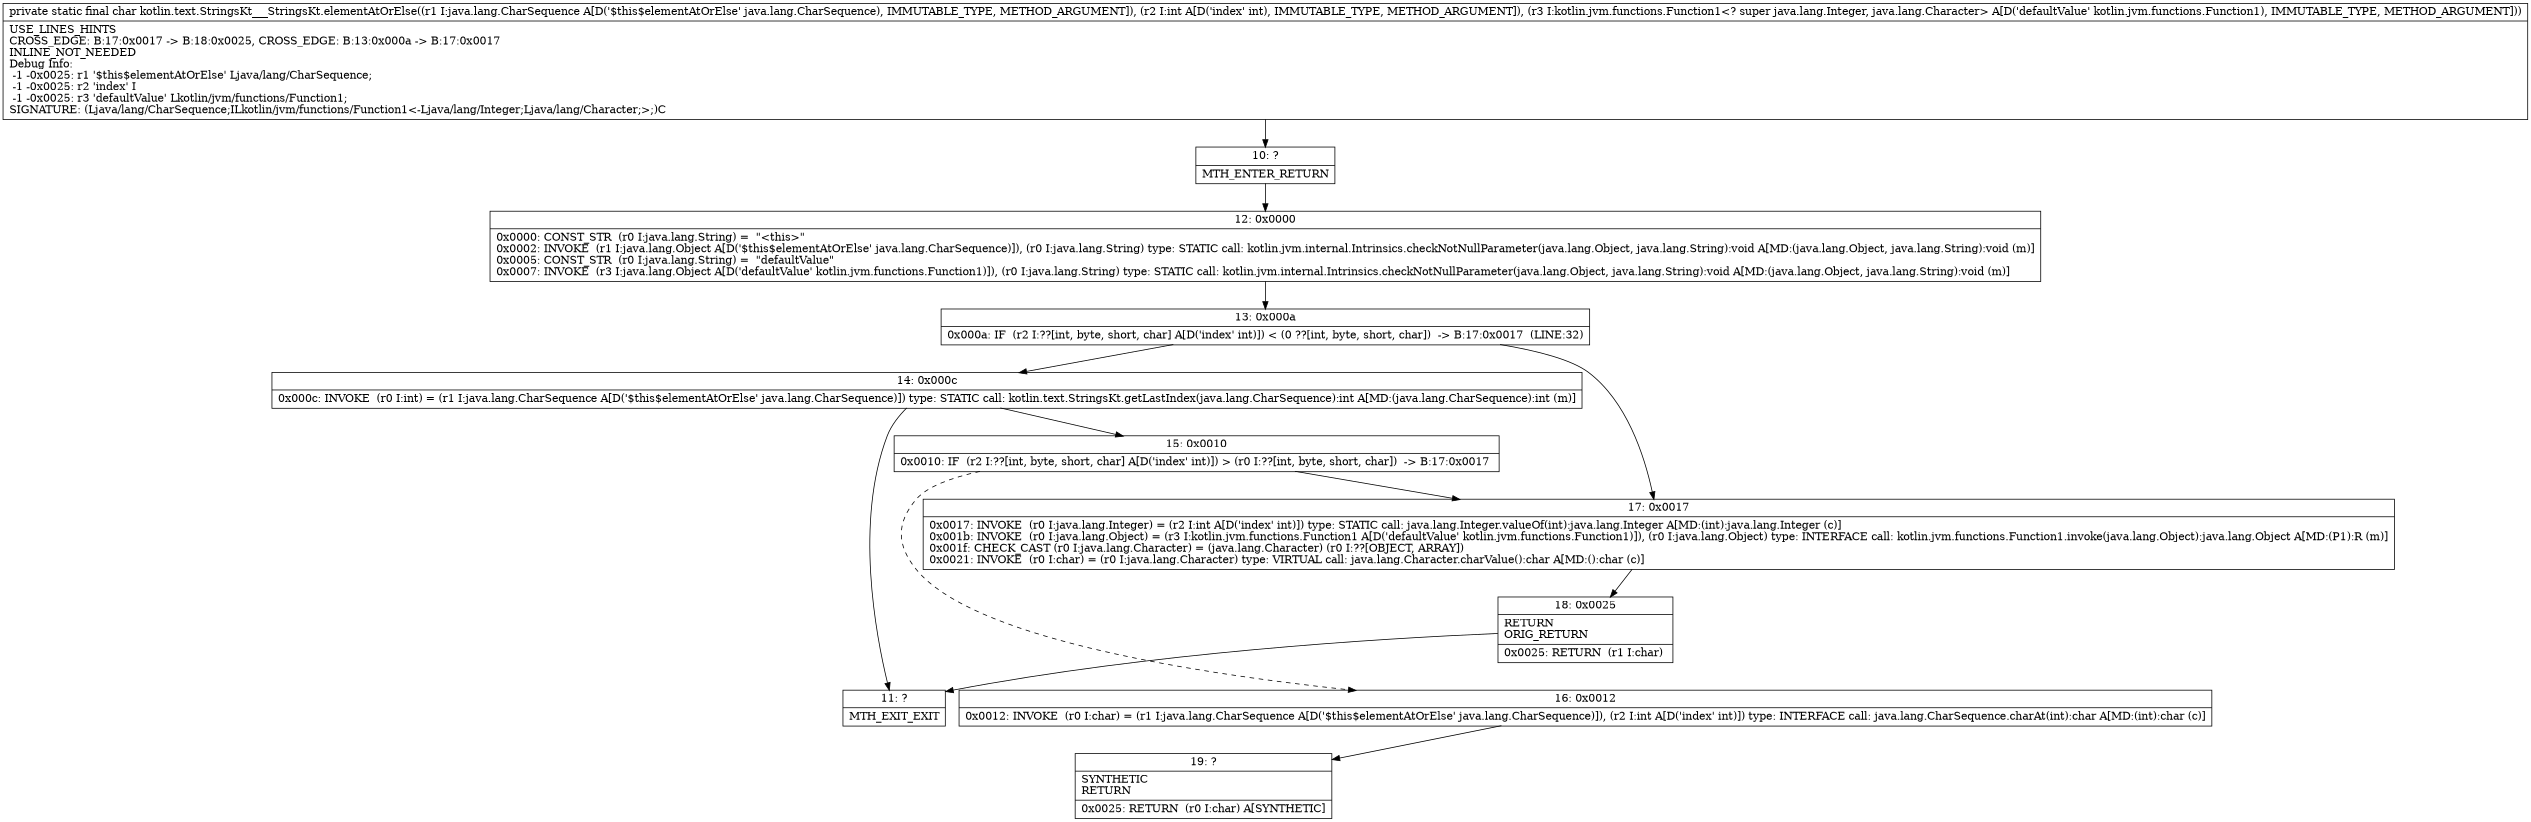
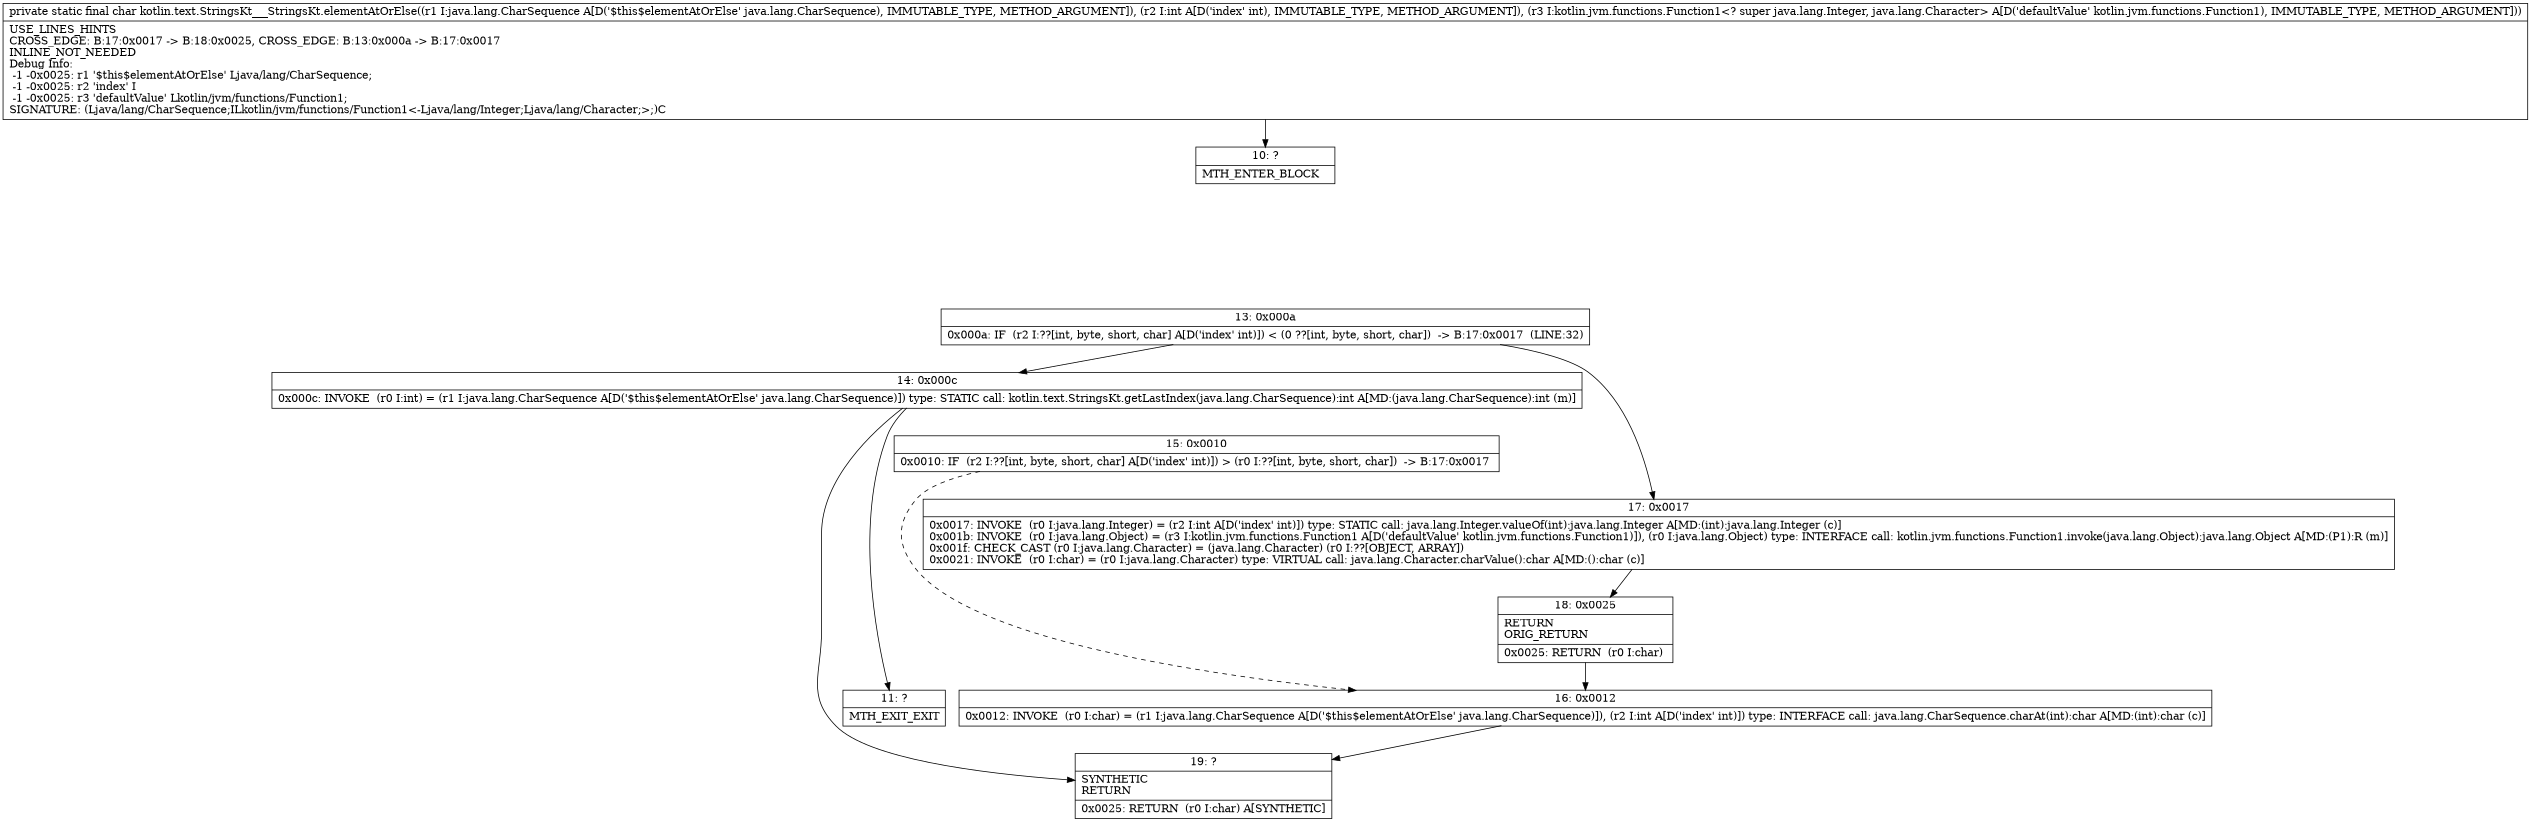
(1265, 174) -> (1261, 174)
(1265, 246) -> none
(1058, 421) -> (818, 675)
(1374, 485) -> none
(1225, 653) -> (1585, 673)
(1585, 653) -> (1585, 653)
